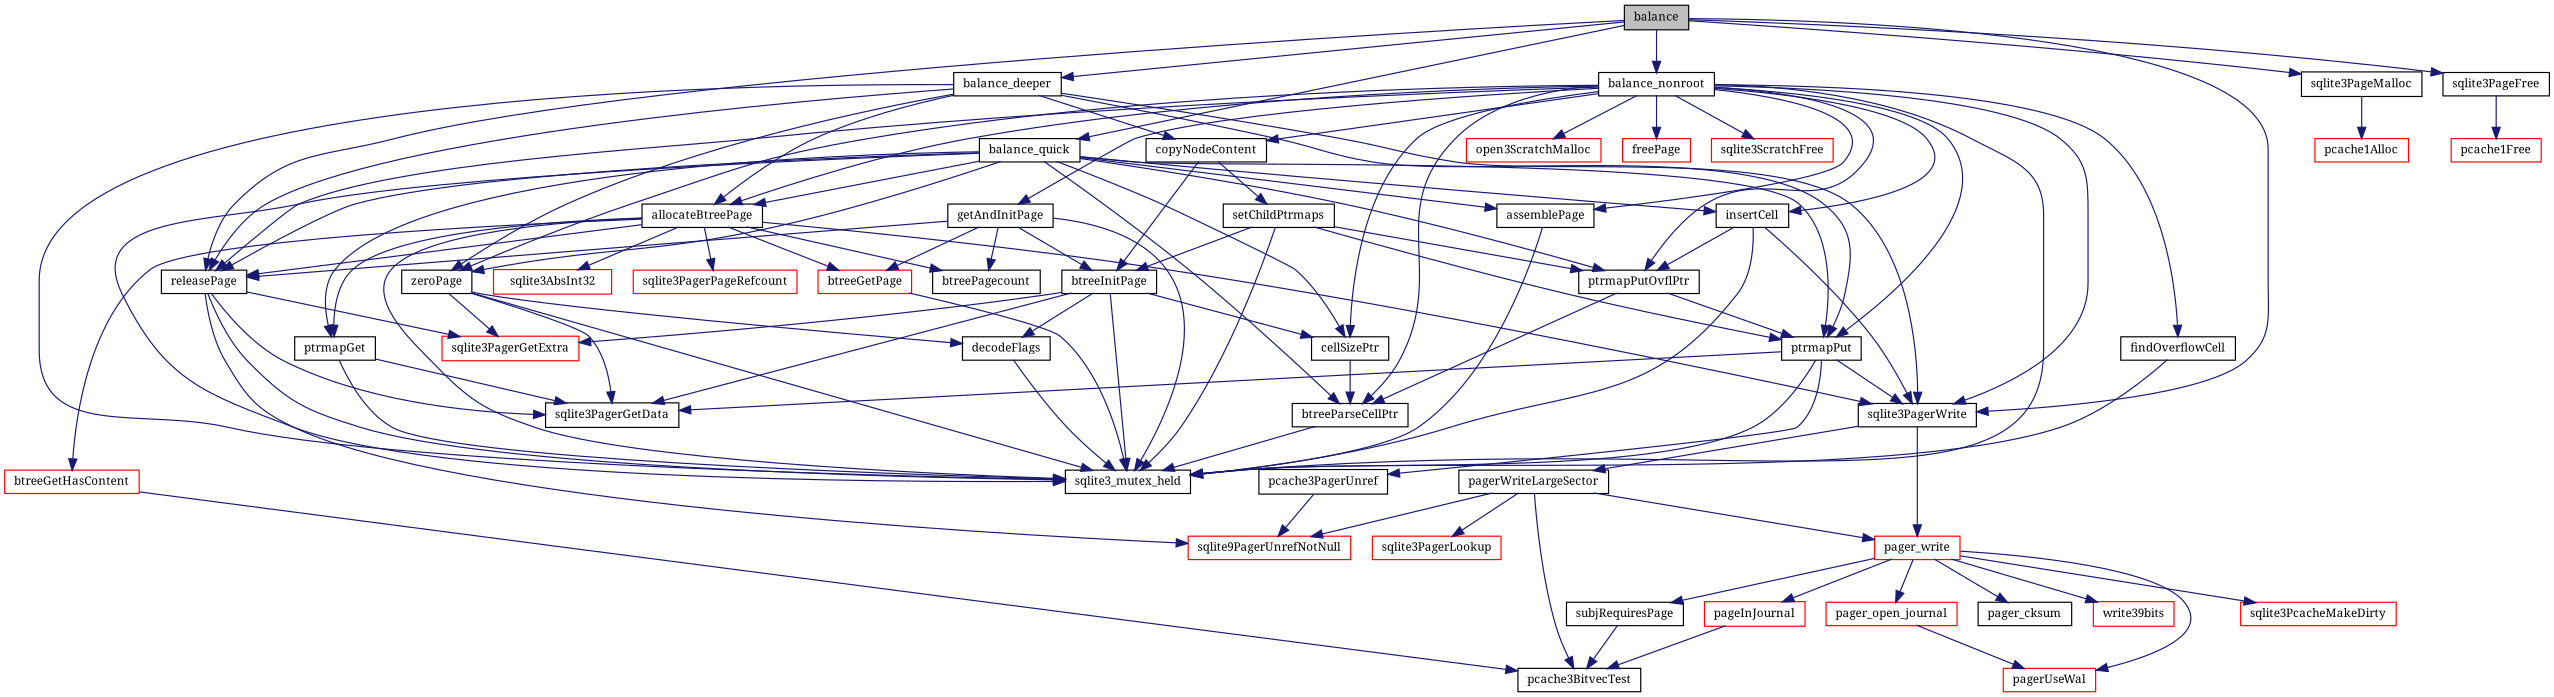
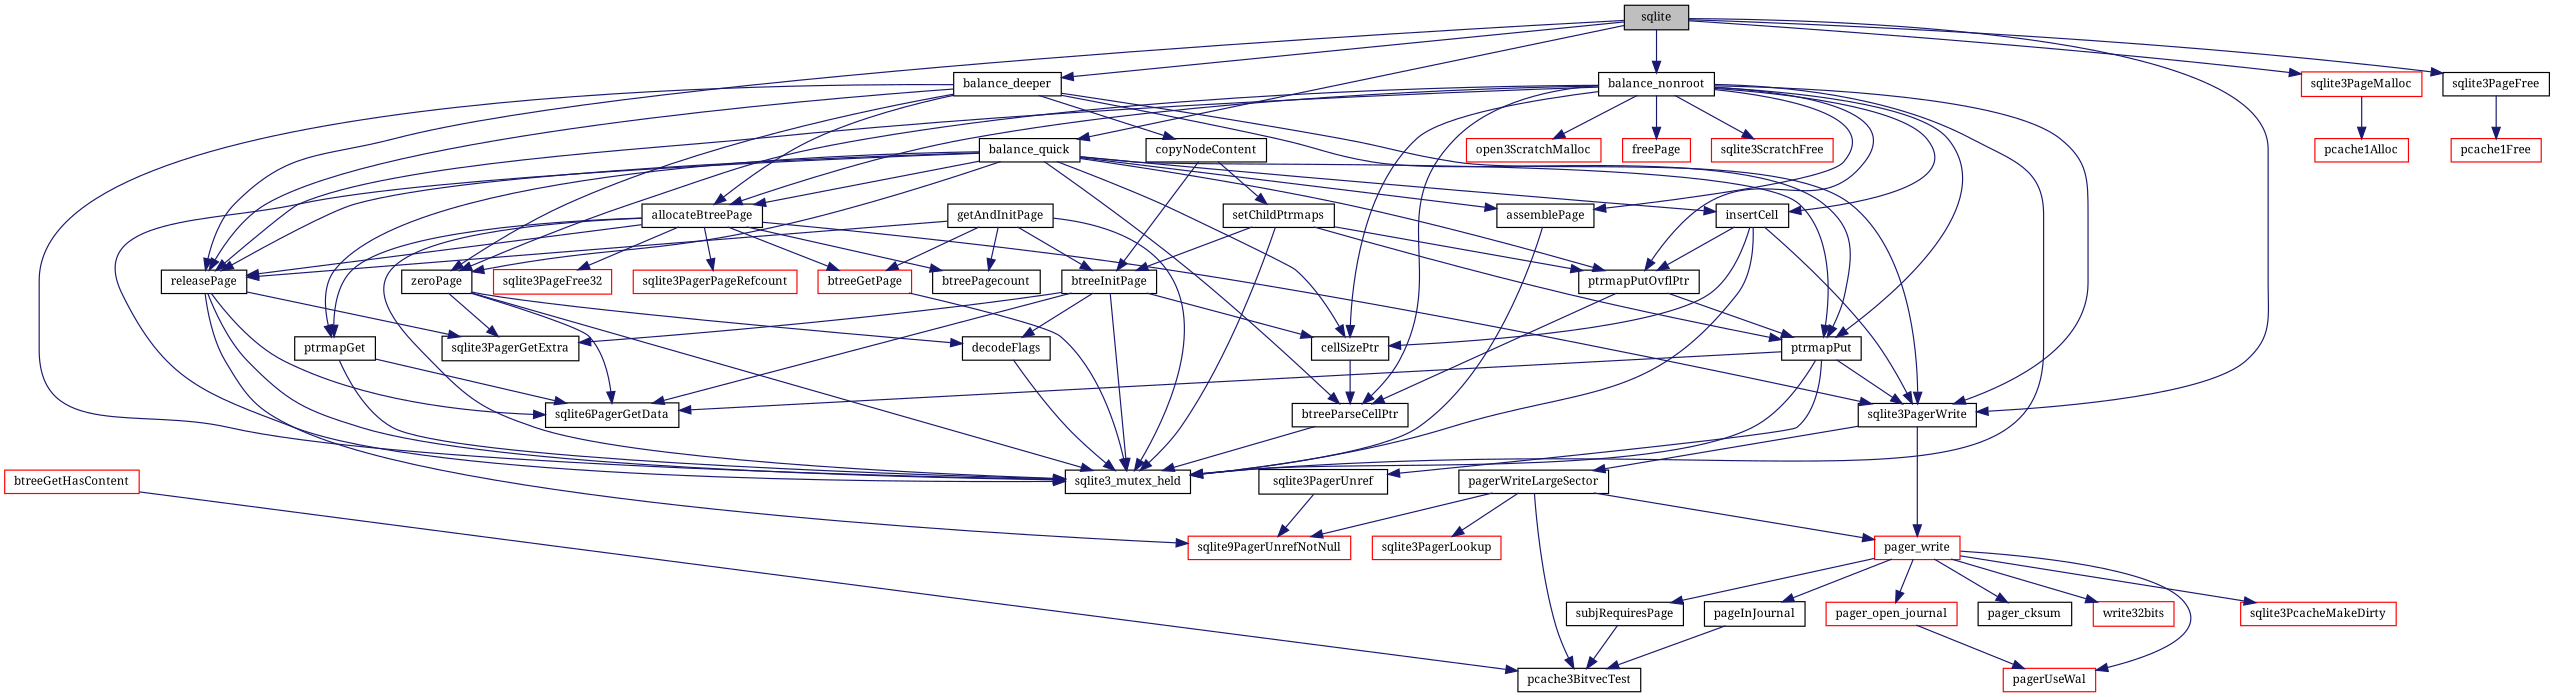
(1657, 18) -> (1657, 18)
(2362, 84) -> (2362, 84)
(1305, 111) -> none
(1438, 116) -> none
(290, 242) -> none
(553, 282) -> (553, 282)
none -> (1597, 326)
(510, 348) -> (510, 348)
(2178, 348) -> none
(612, 415) -> (612, 415)
(1323, 482) -> (1323, 482)
(1755, 614) -> (1755, 614)
(2134, 614) -> (2134, 614)
